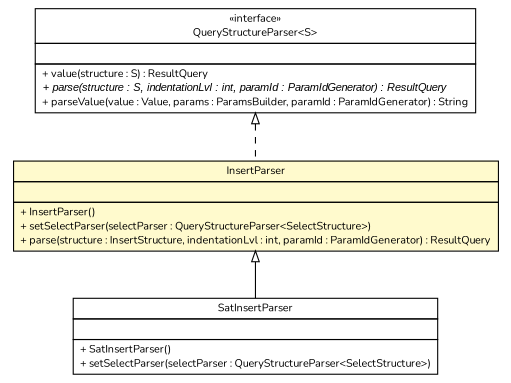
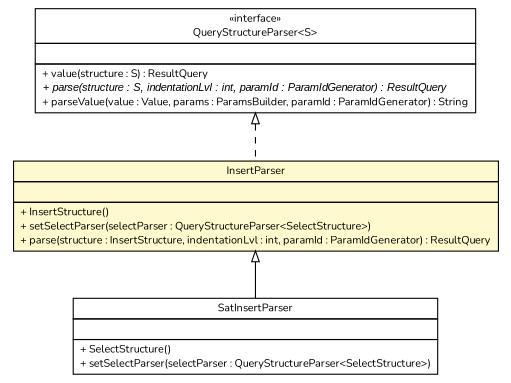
(58, 212) -> (65, 212)
(126, 349) -> (126, 349)
